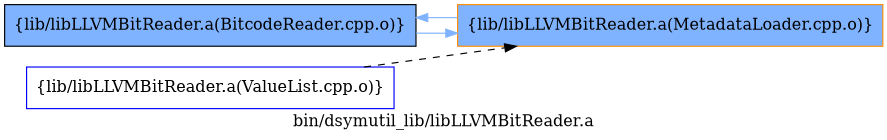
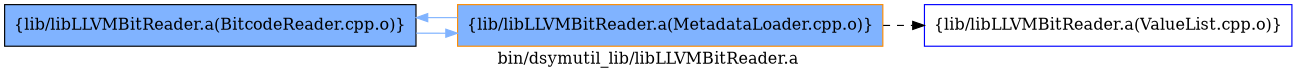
(434, 57) -> (898, 25)
